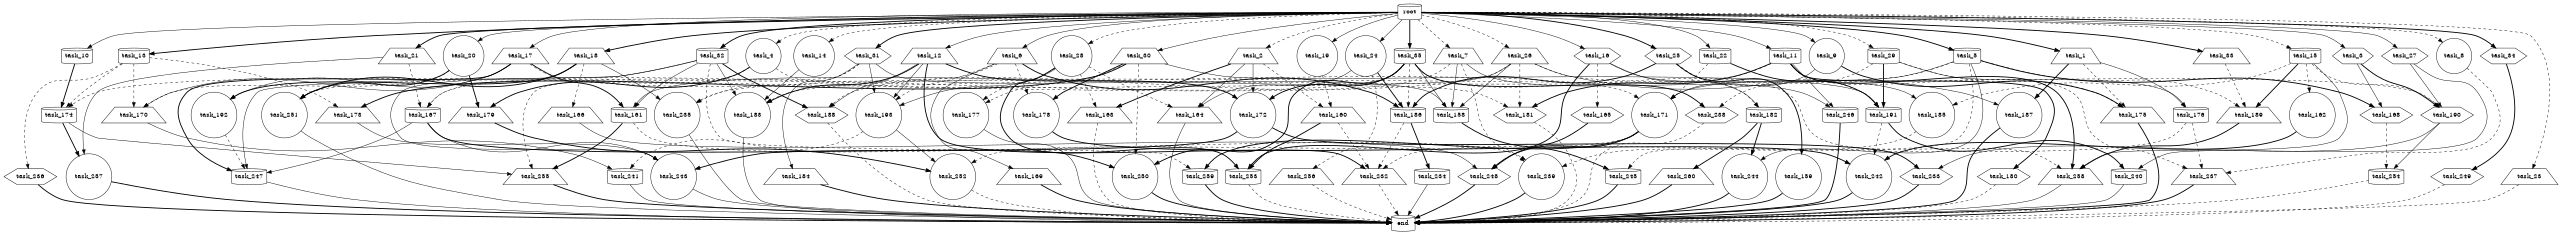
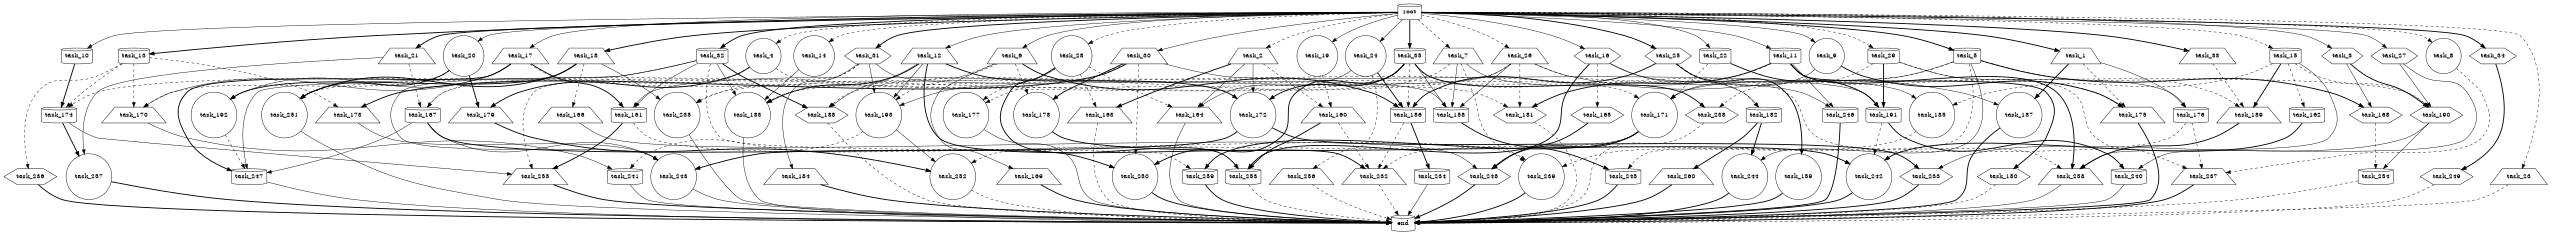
(2312, 115) -> (2307, 115)
